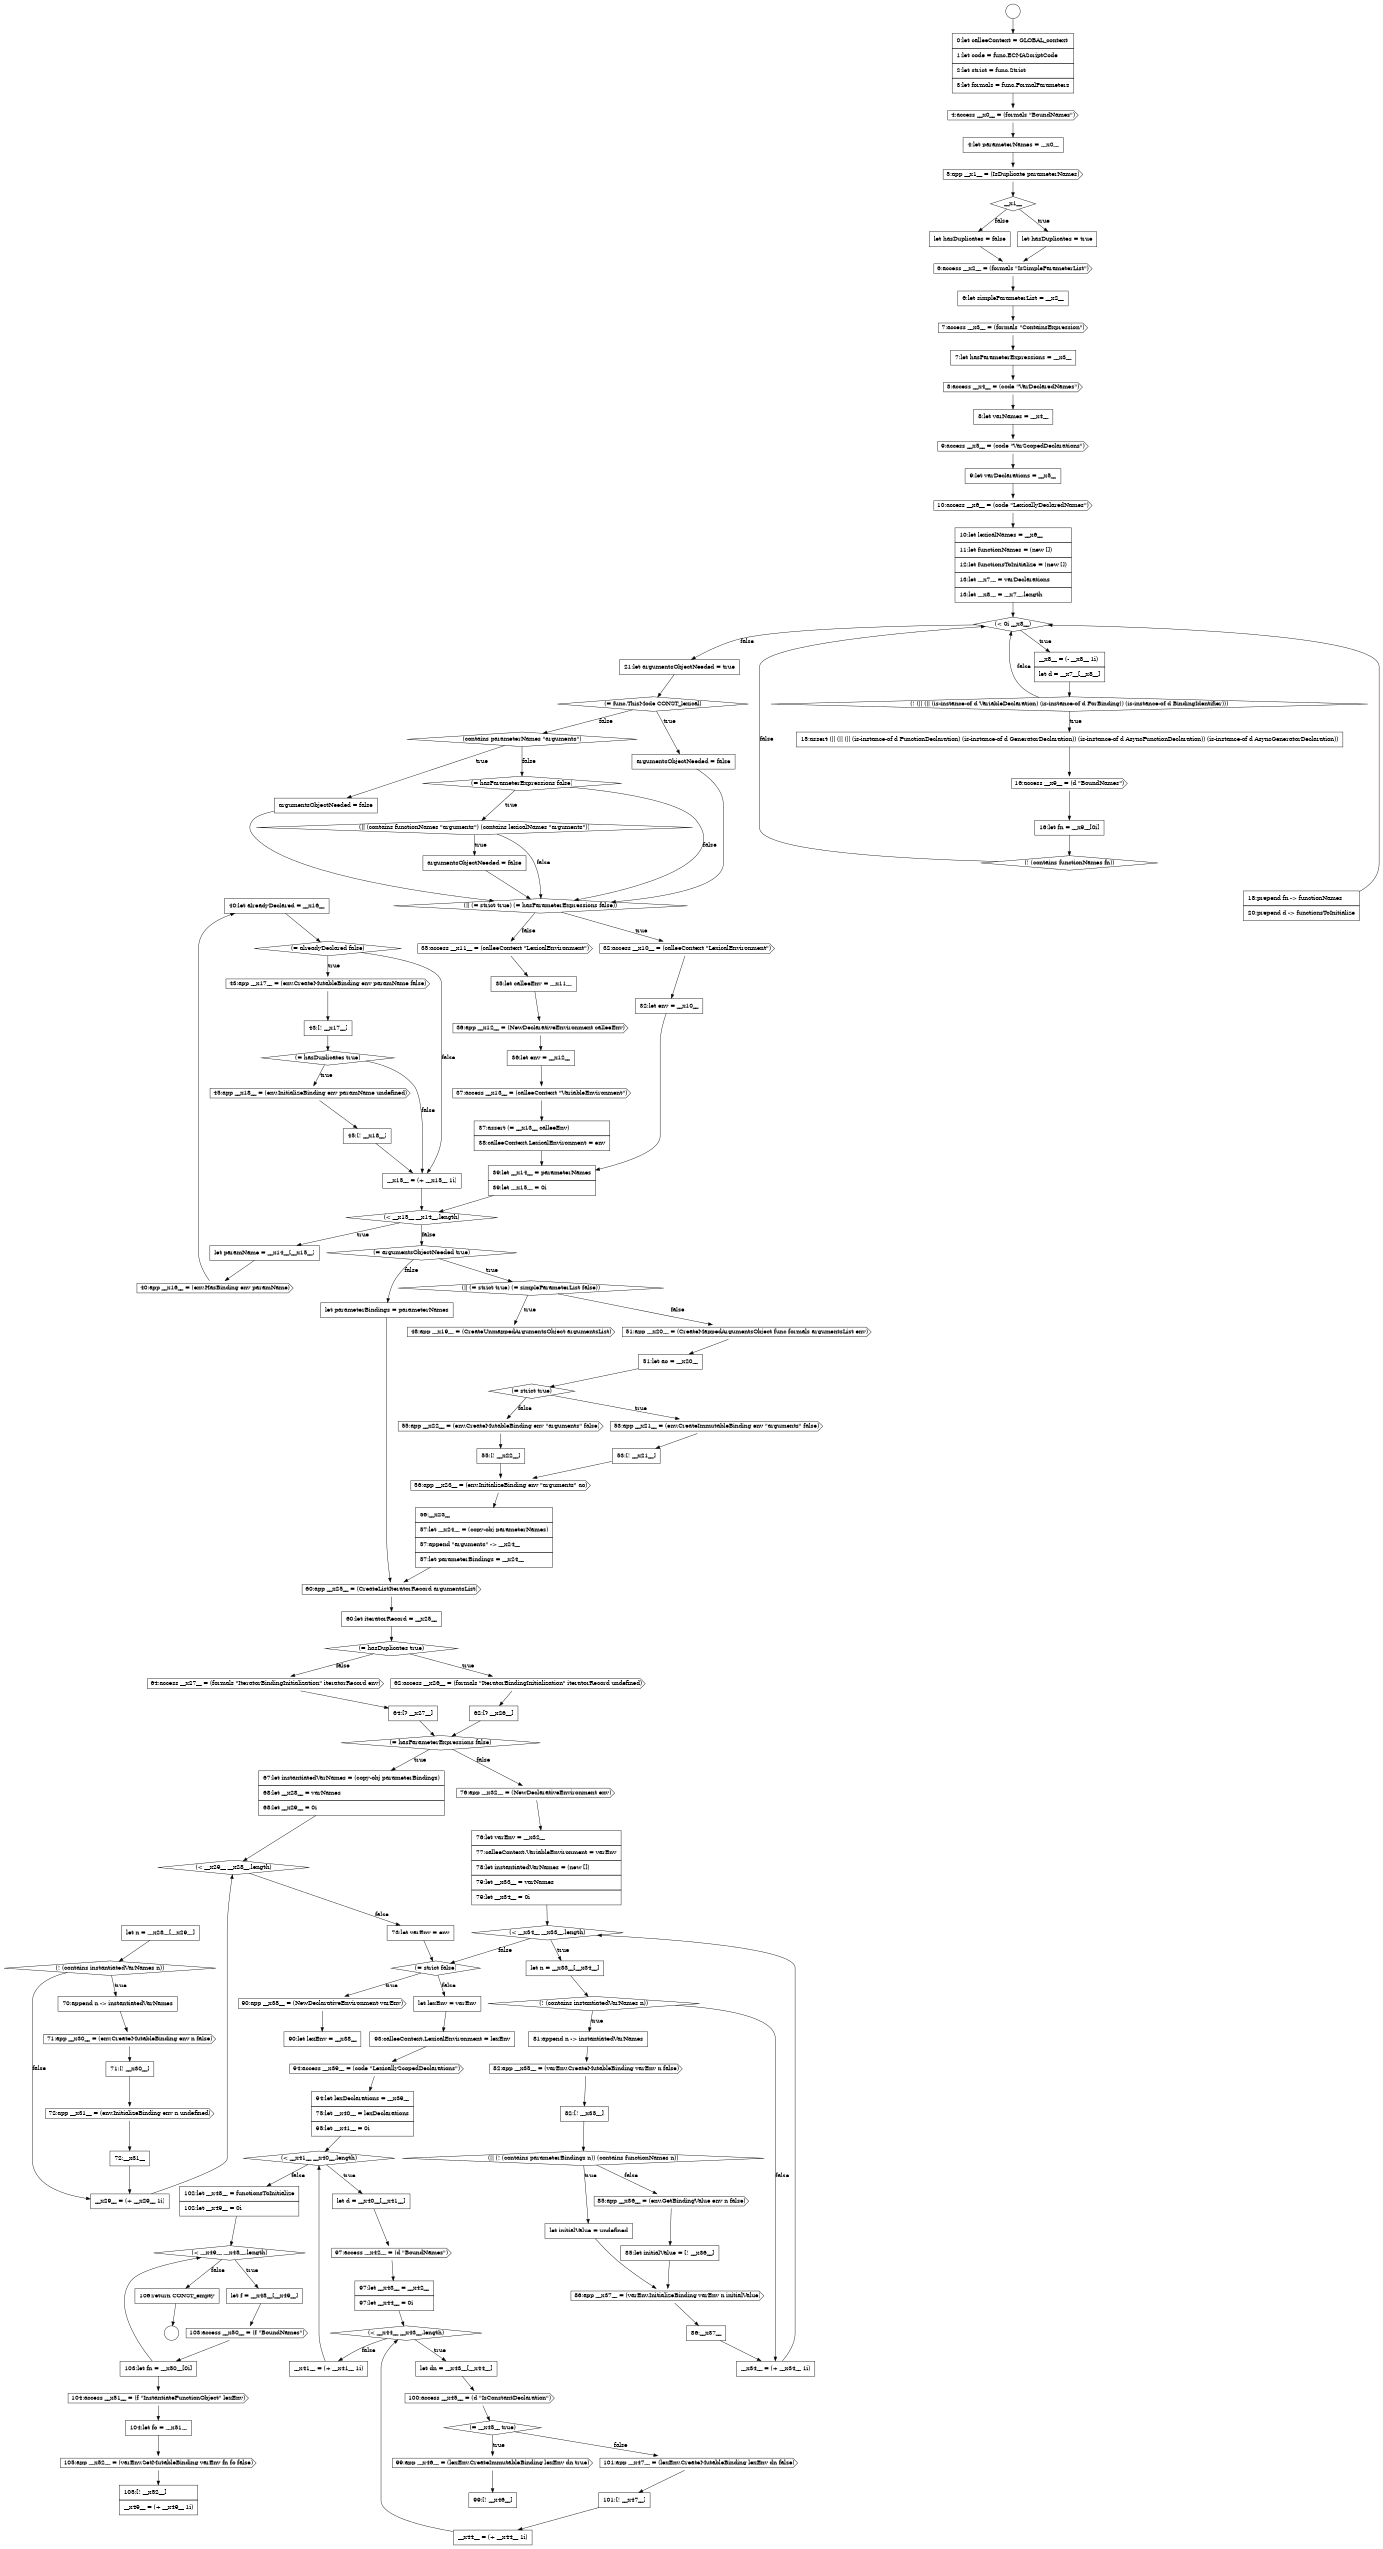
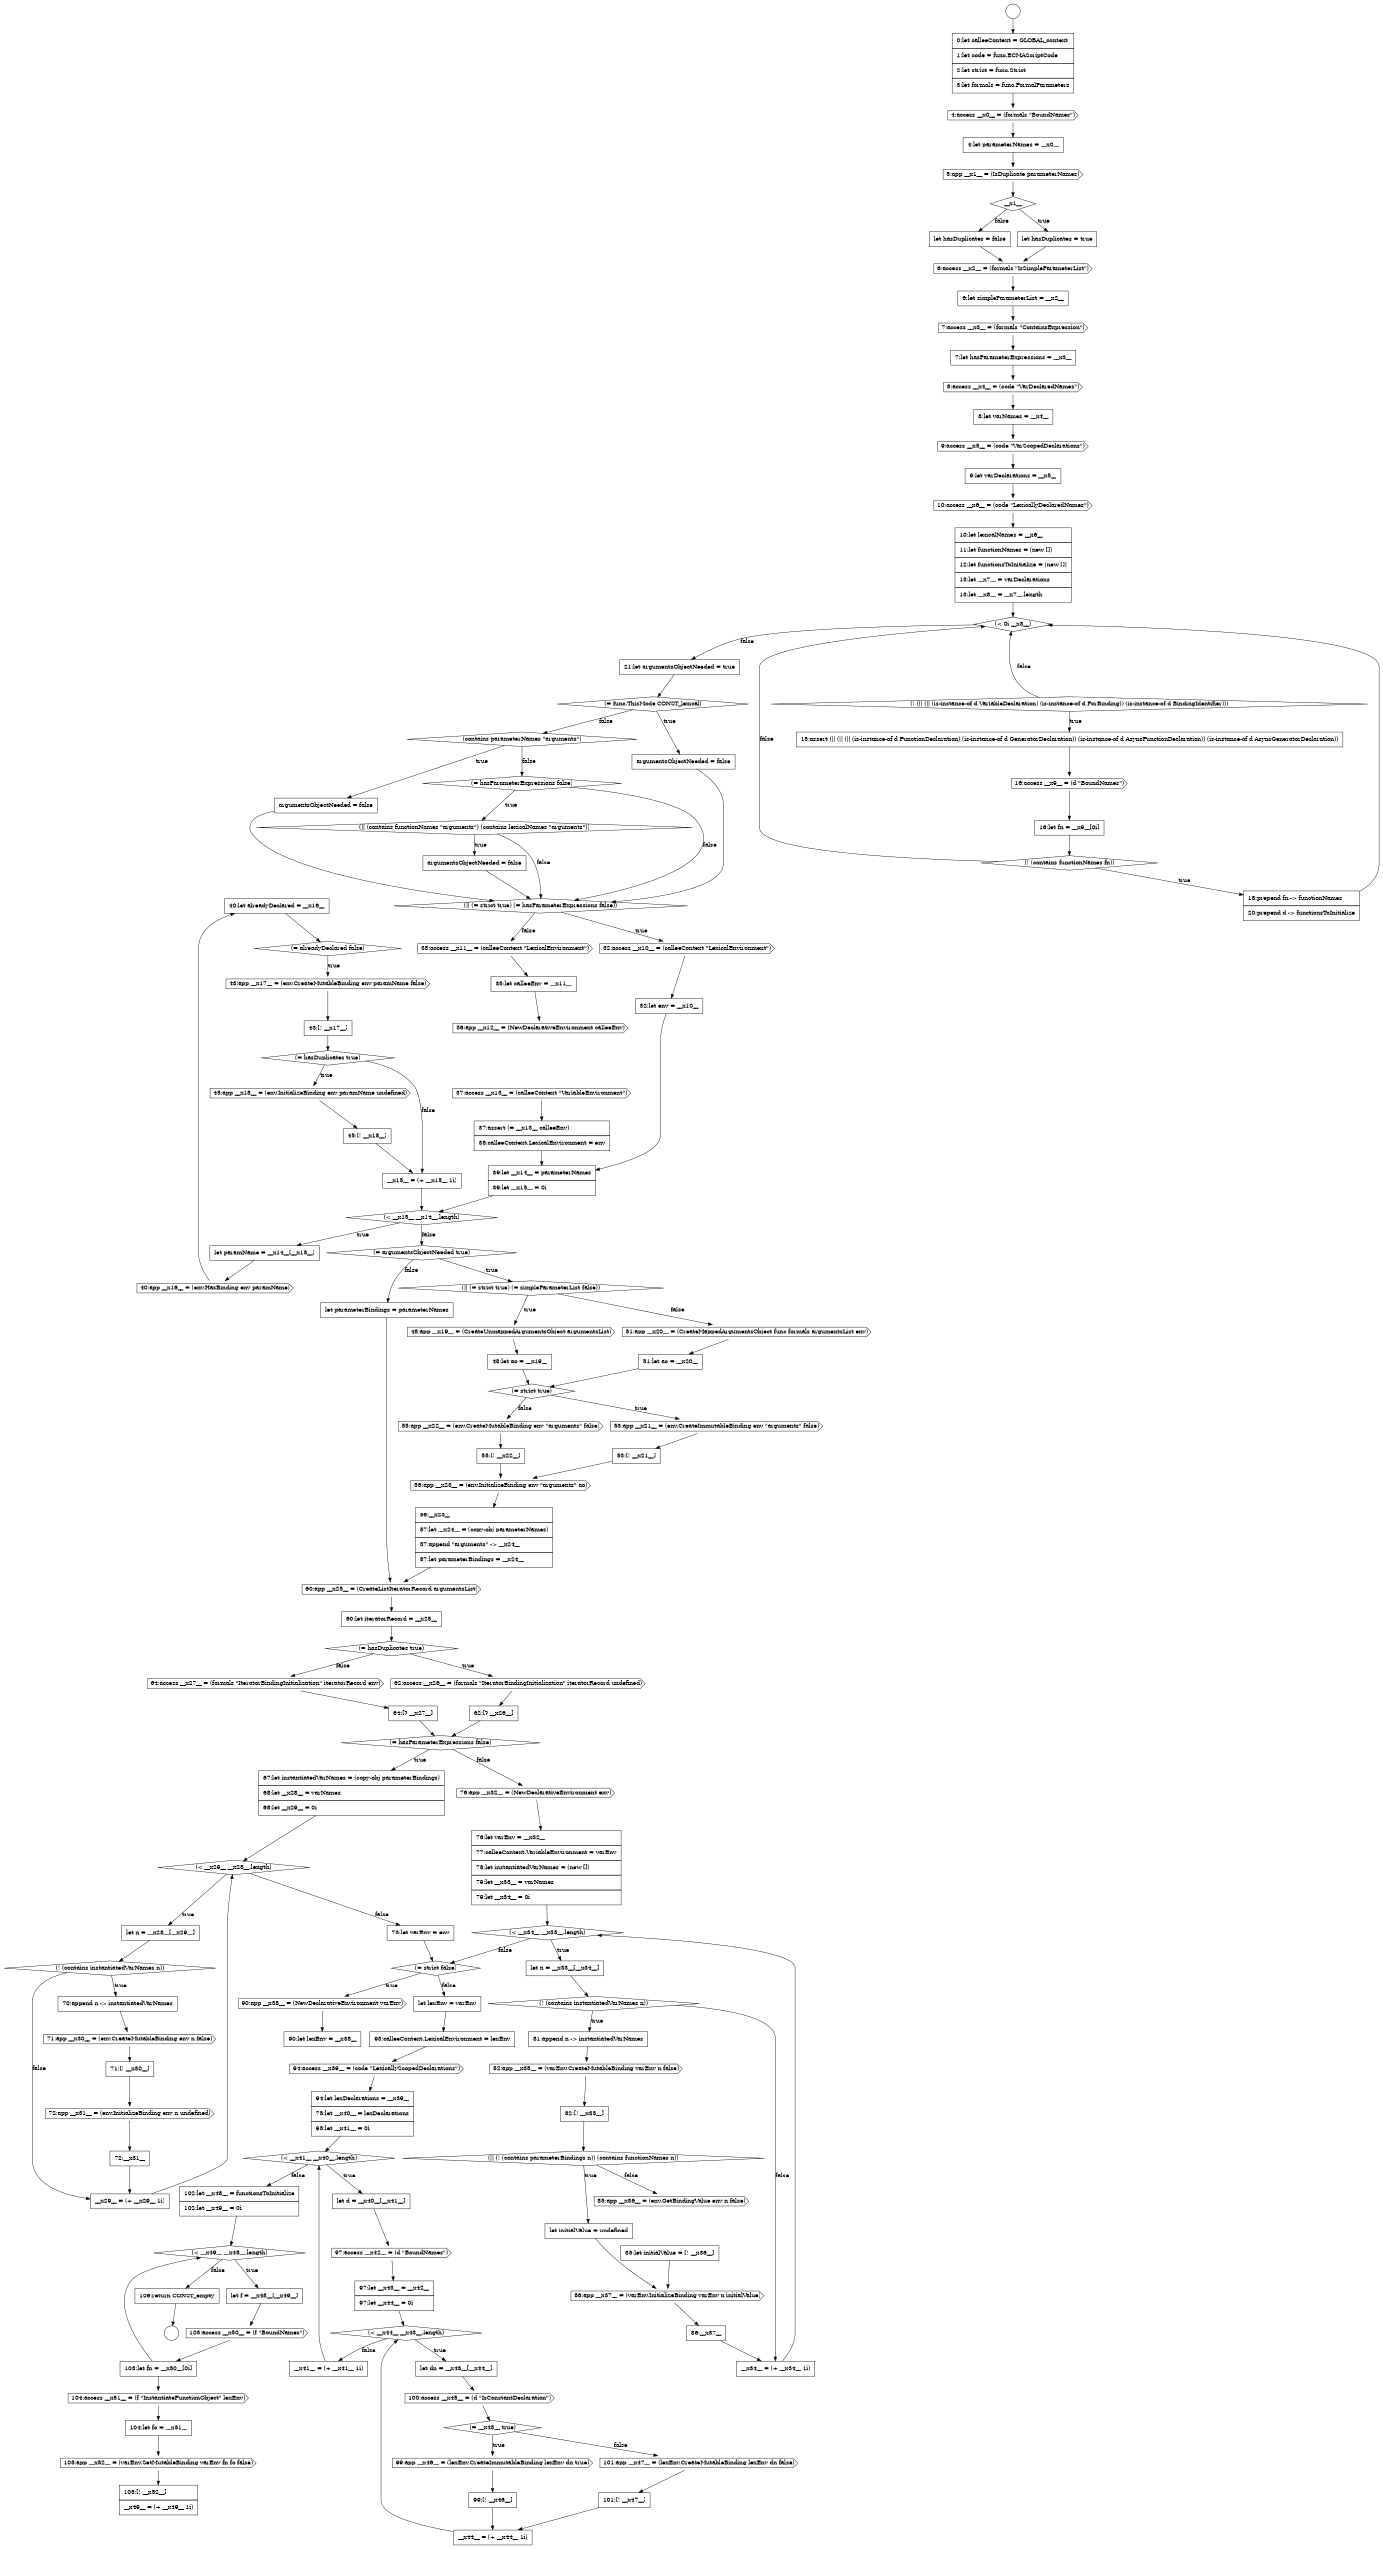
(1069, 667) -> none
none -> (1167, 881)
(441, 1033) -> none
(541, 1058) -> none
none -> (520, 1362)
none -> (199, 1898)
(671, 2225) -> none
none -> (493, 2517)
